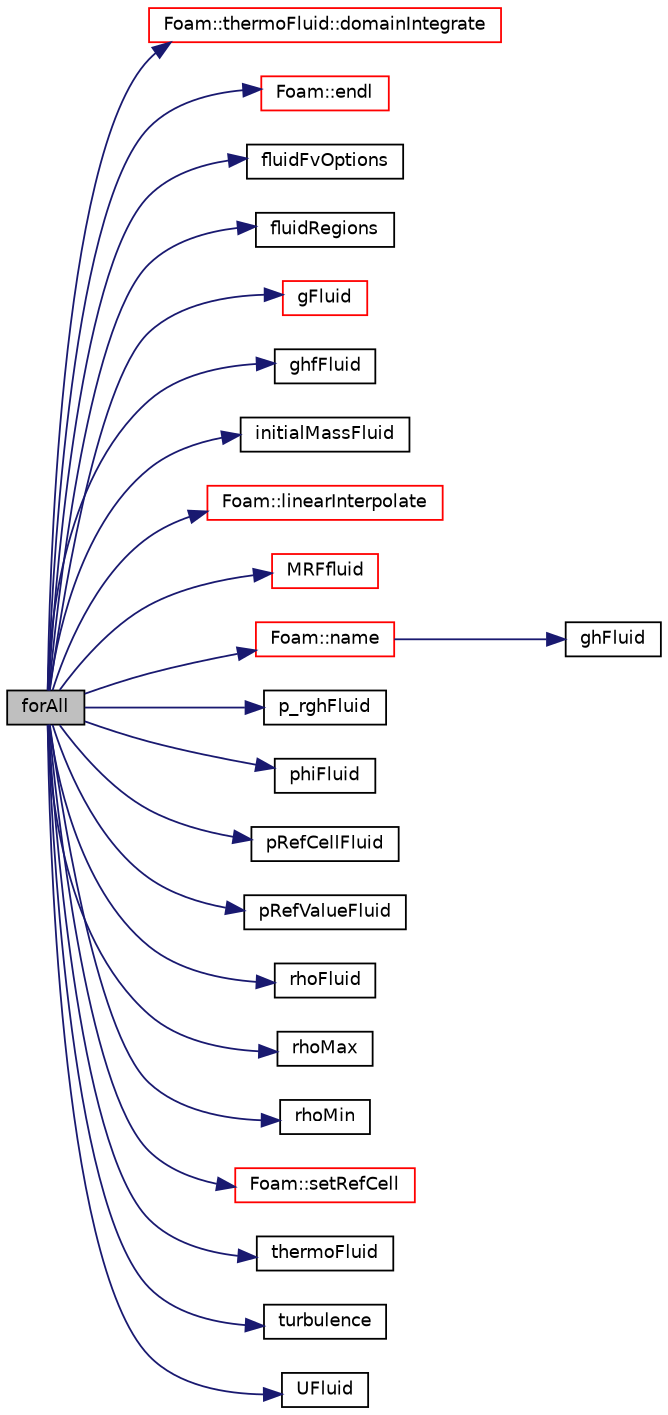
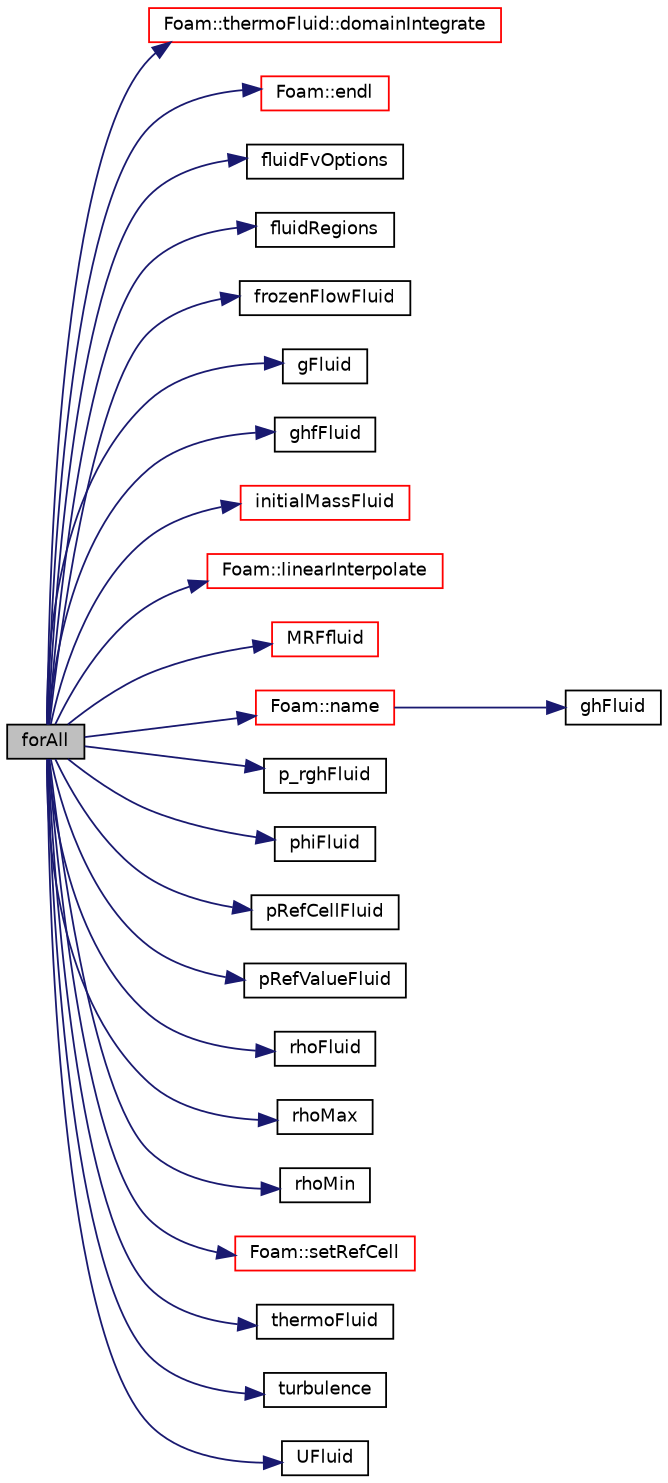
none -> (325, 298)
(325, 298) -> (325, 366)
(325, 435) -> (325, 503)
